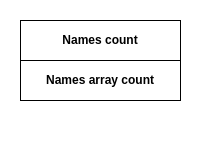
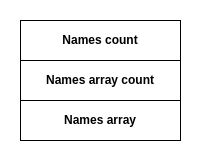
none -> (101, 121)
